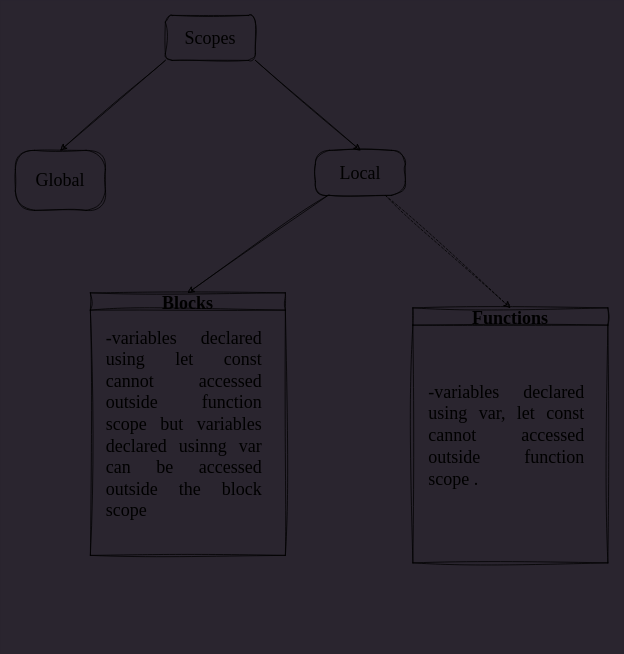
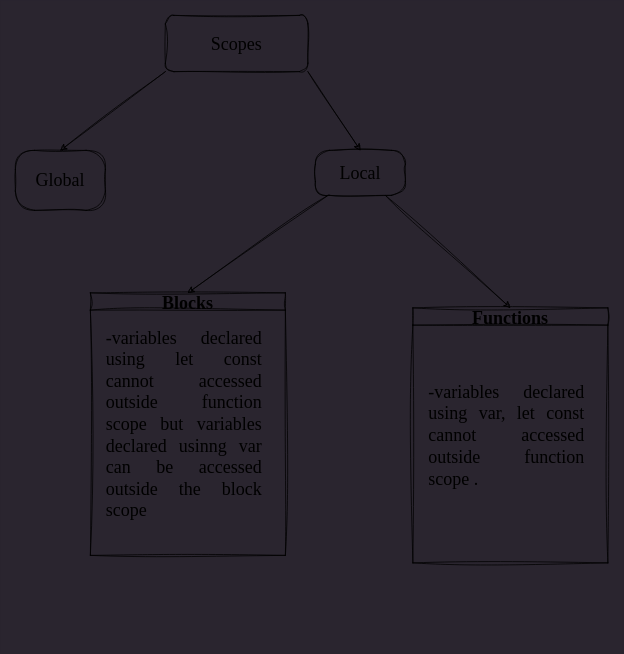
(210, 38) -> (237, 44)
(446, 250) -> (446, 250)
